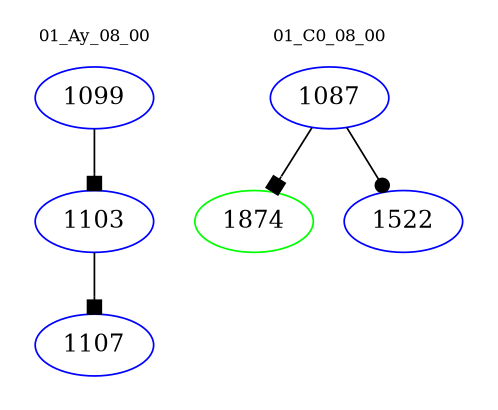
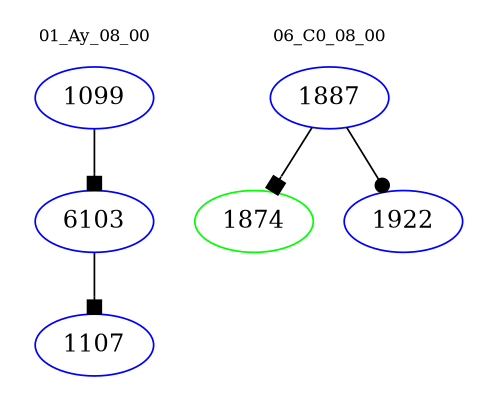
(330, 37) -> (330, 37)
(330, 98) -> (330, 98)
(94, 221) -> (94, 221)
(403, 221) -> (403, 221)
